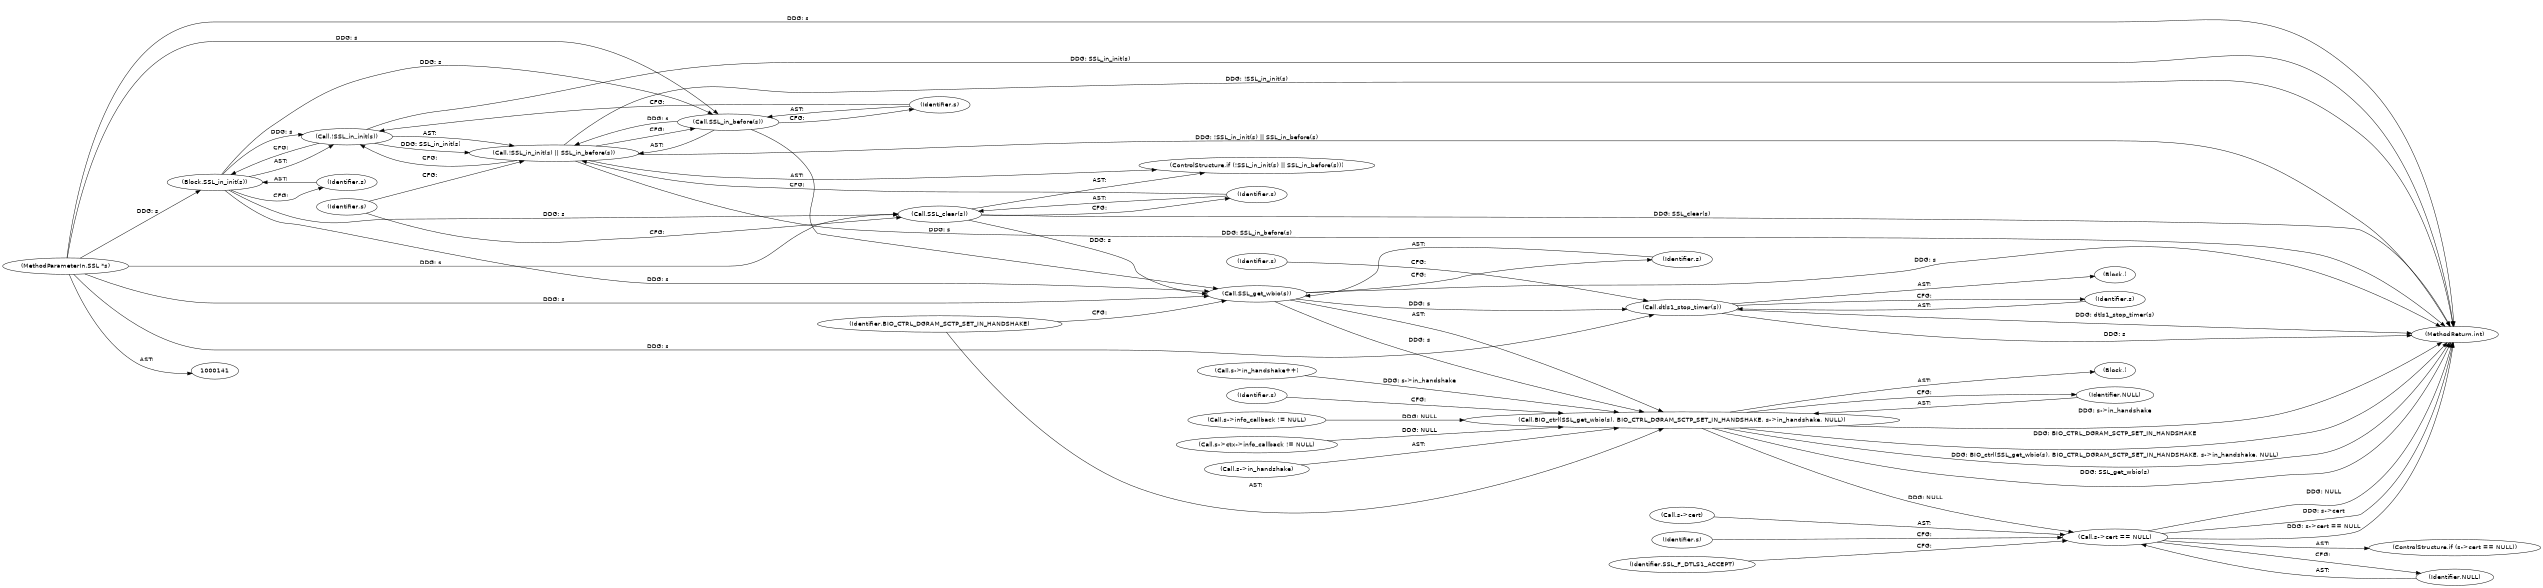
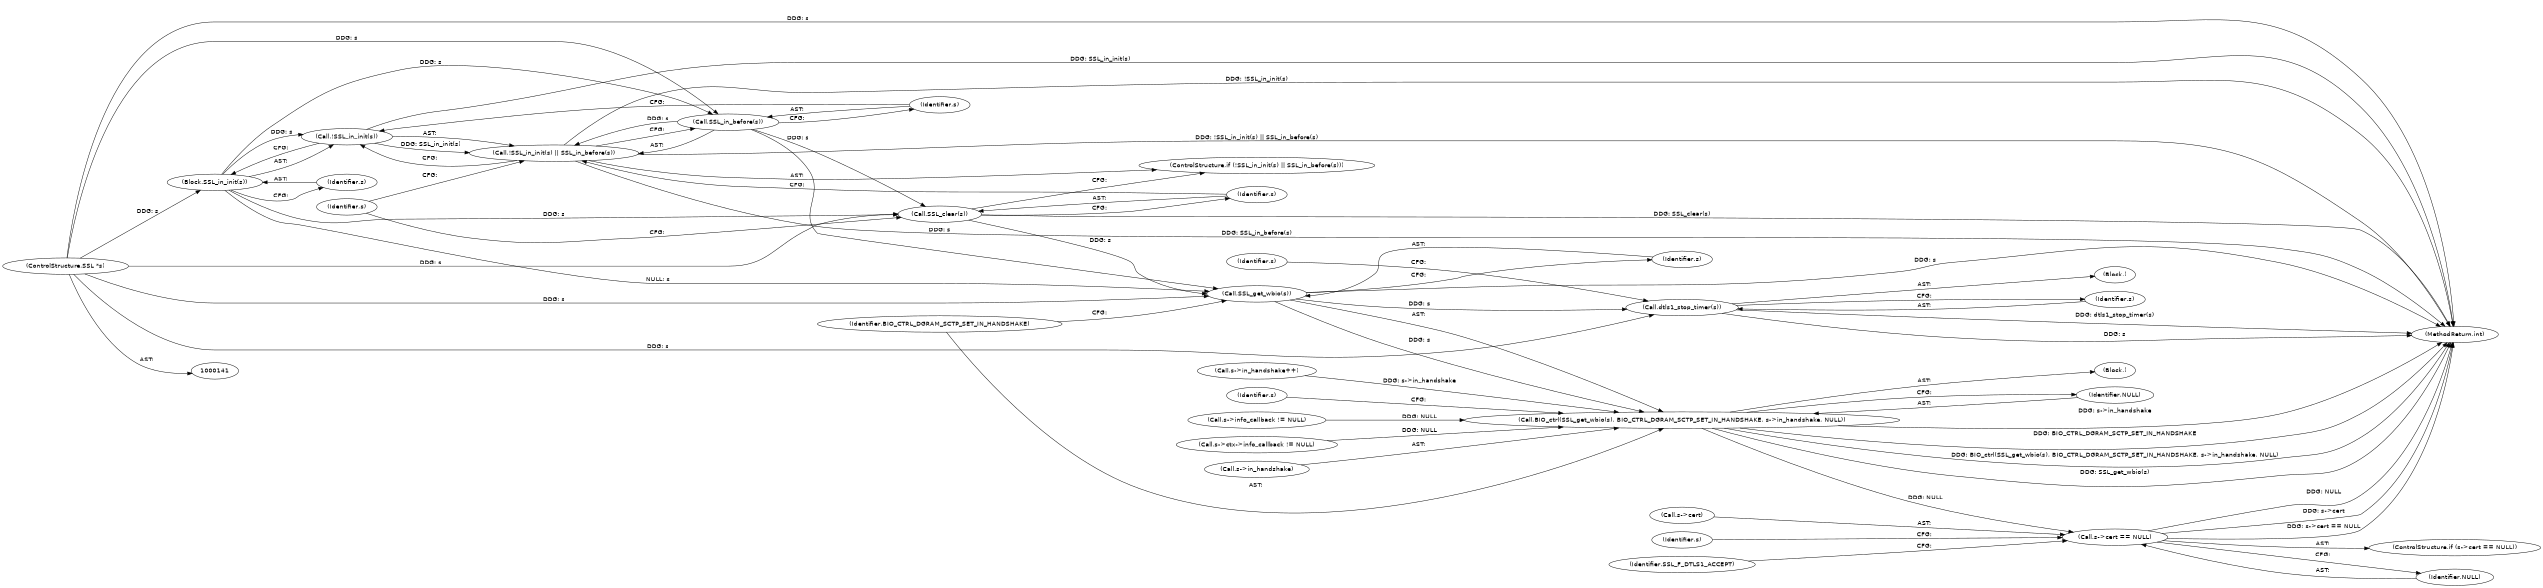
none -> (839, 163)
(1101, 180) -> (1101, 180)
(66, 266) -> (66, 266)
(658, 280) -> (658, 280)
